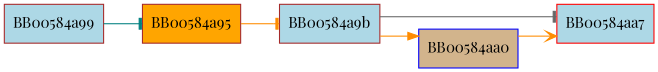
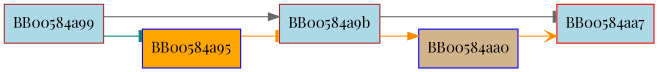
none -> (186, 17)
(192, 24) -> (192, 49)
